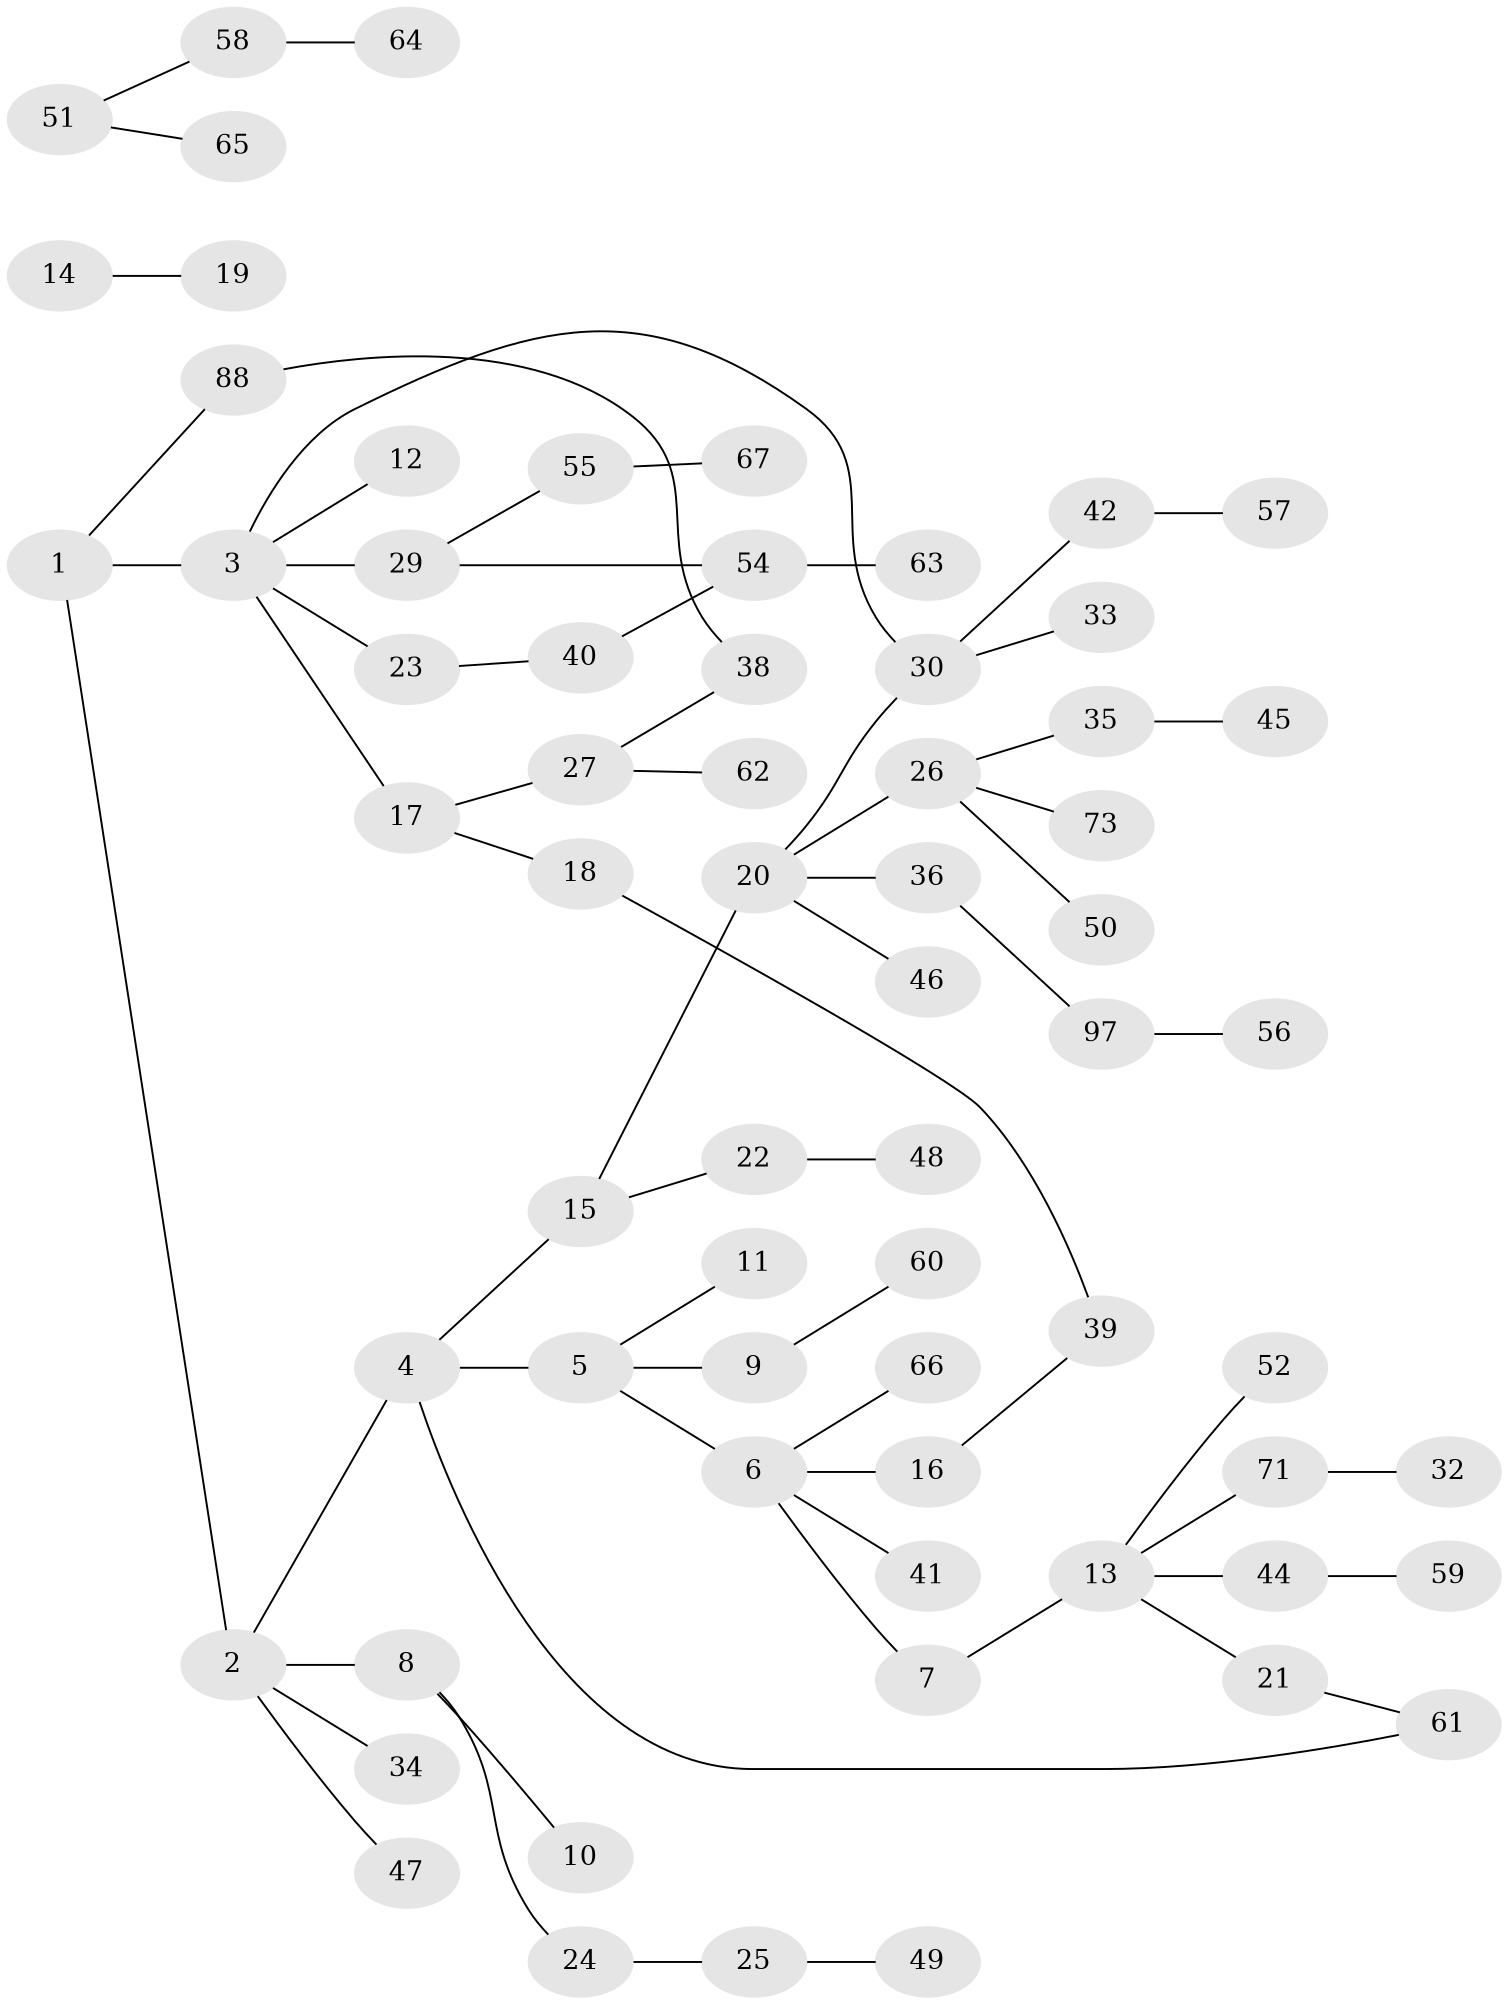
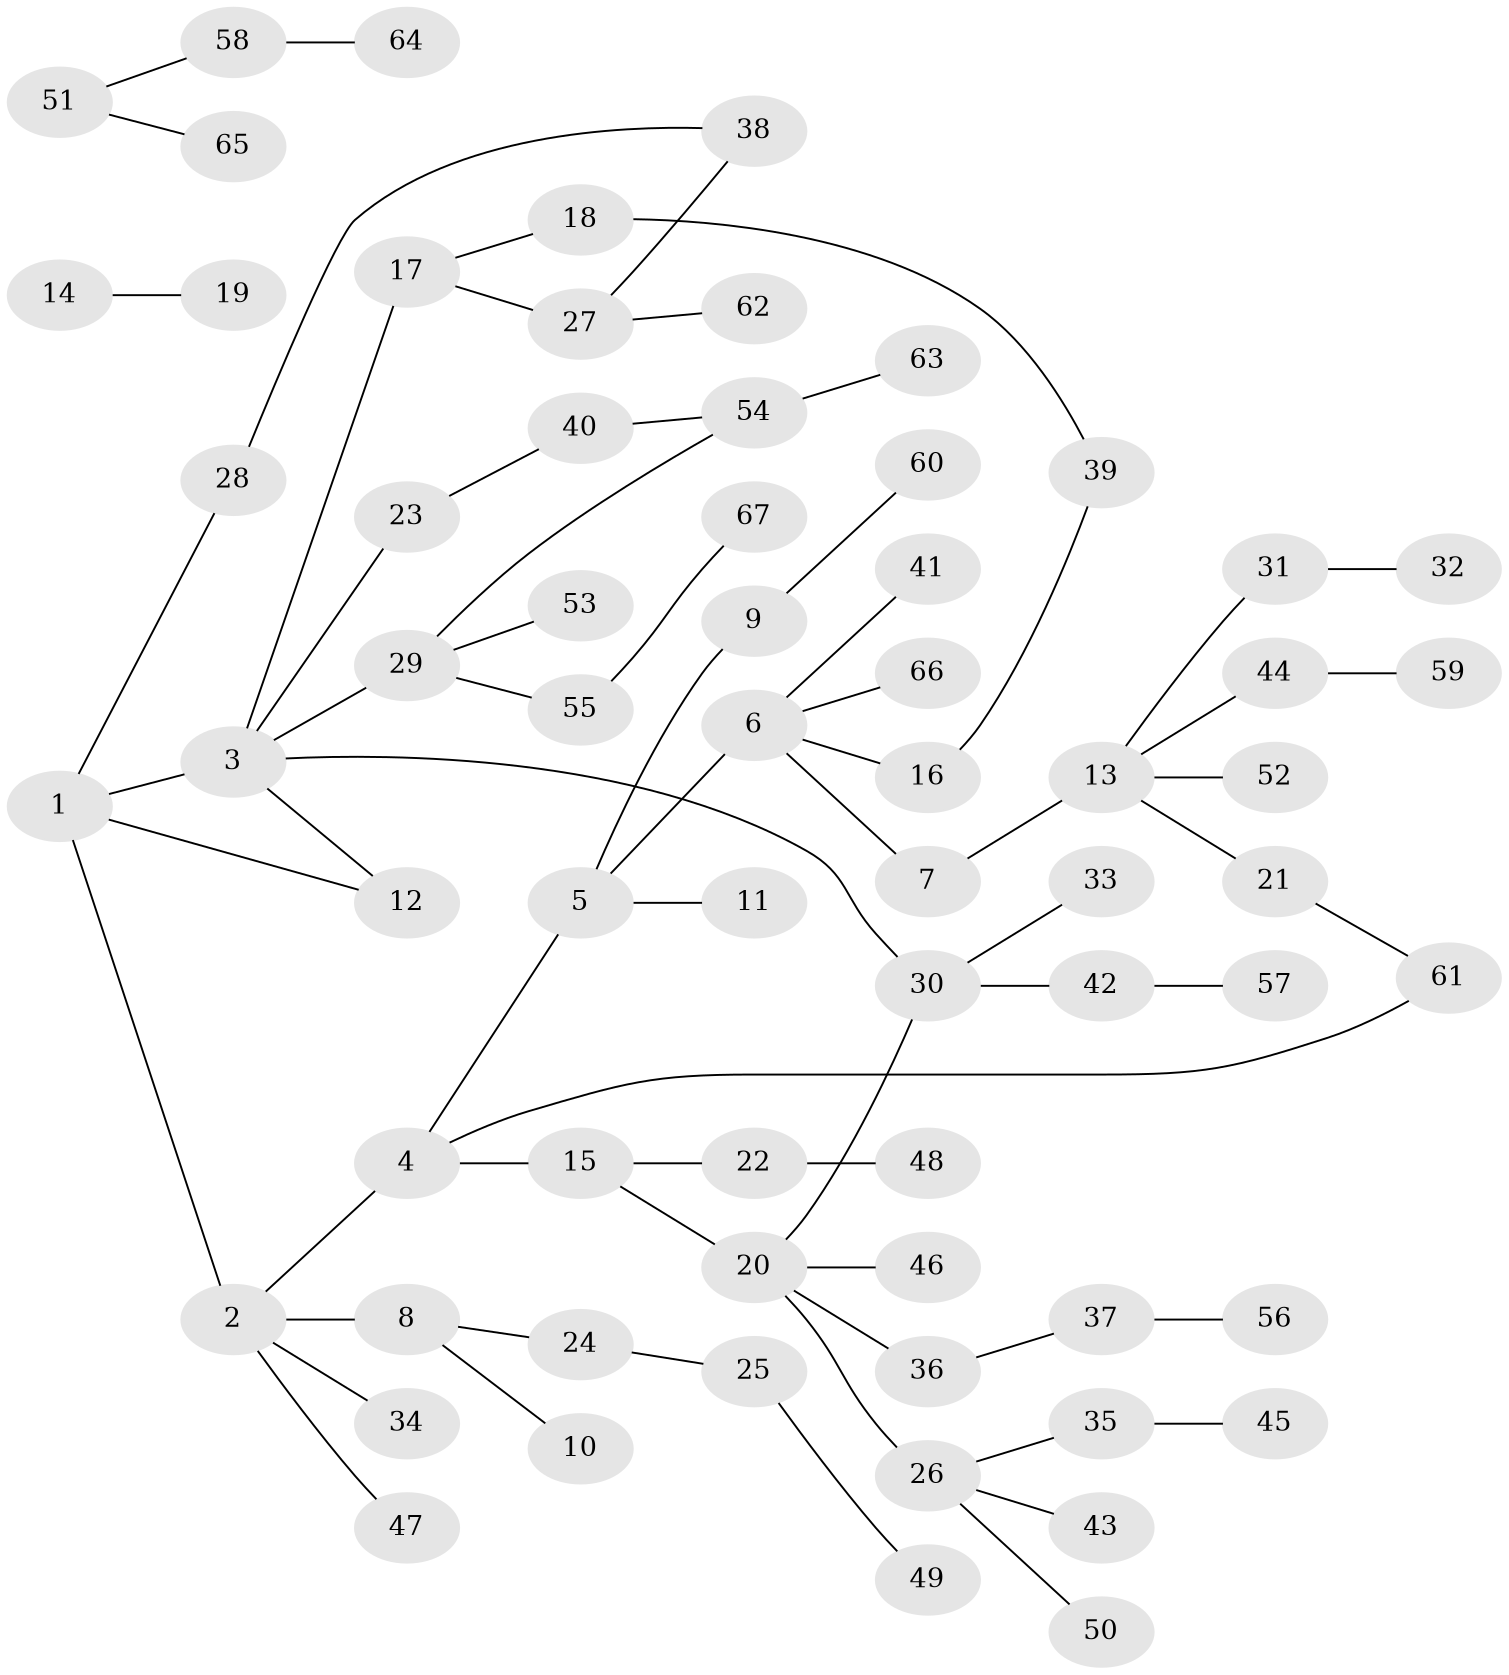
(233, 380) -> (233, 480)
none -> (581, 606)
(1102, 826) -> (1102, 1528)
none -> (234, 855)
(1102, 1034) -> (1102, 1320)
(1275, 1472) -> (1275, 569)
